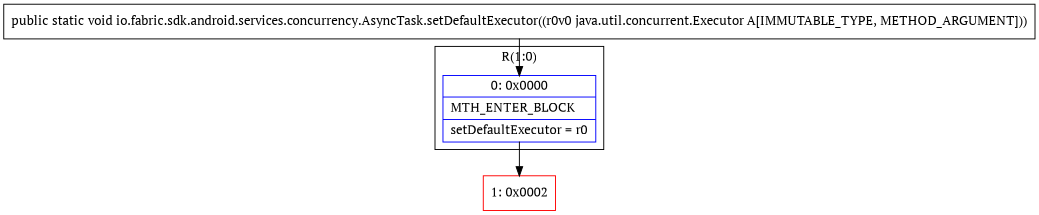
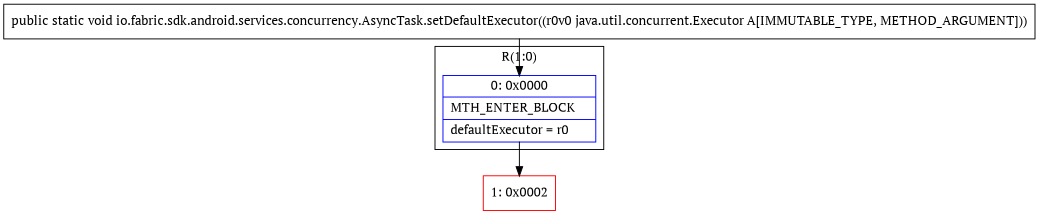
(519, 130) -> (510, 130)
